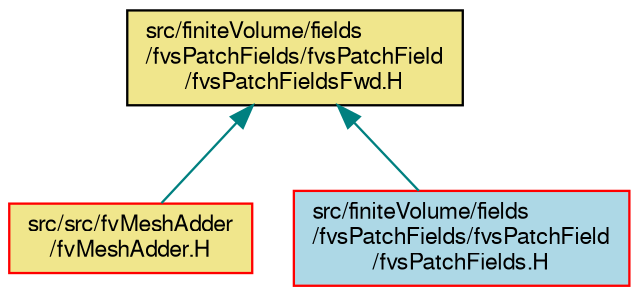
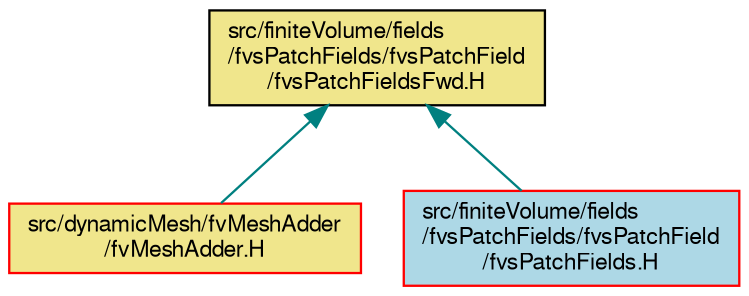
(131, 238) -> (185, 238)
